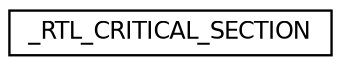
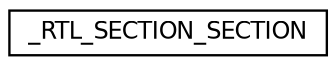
(170, 33) -> (168, 33)
